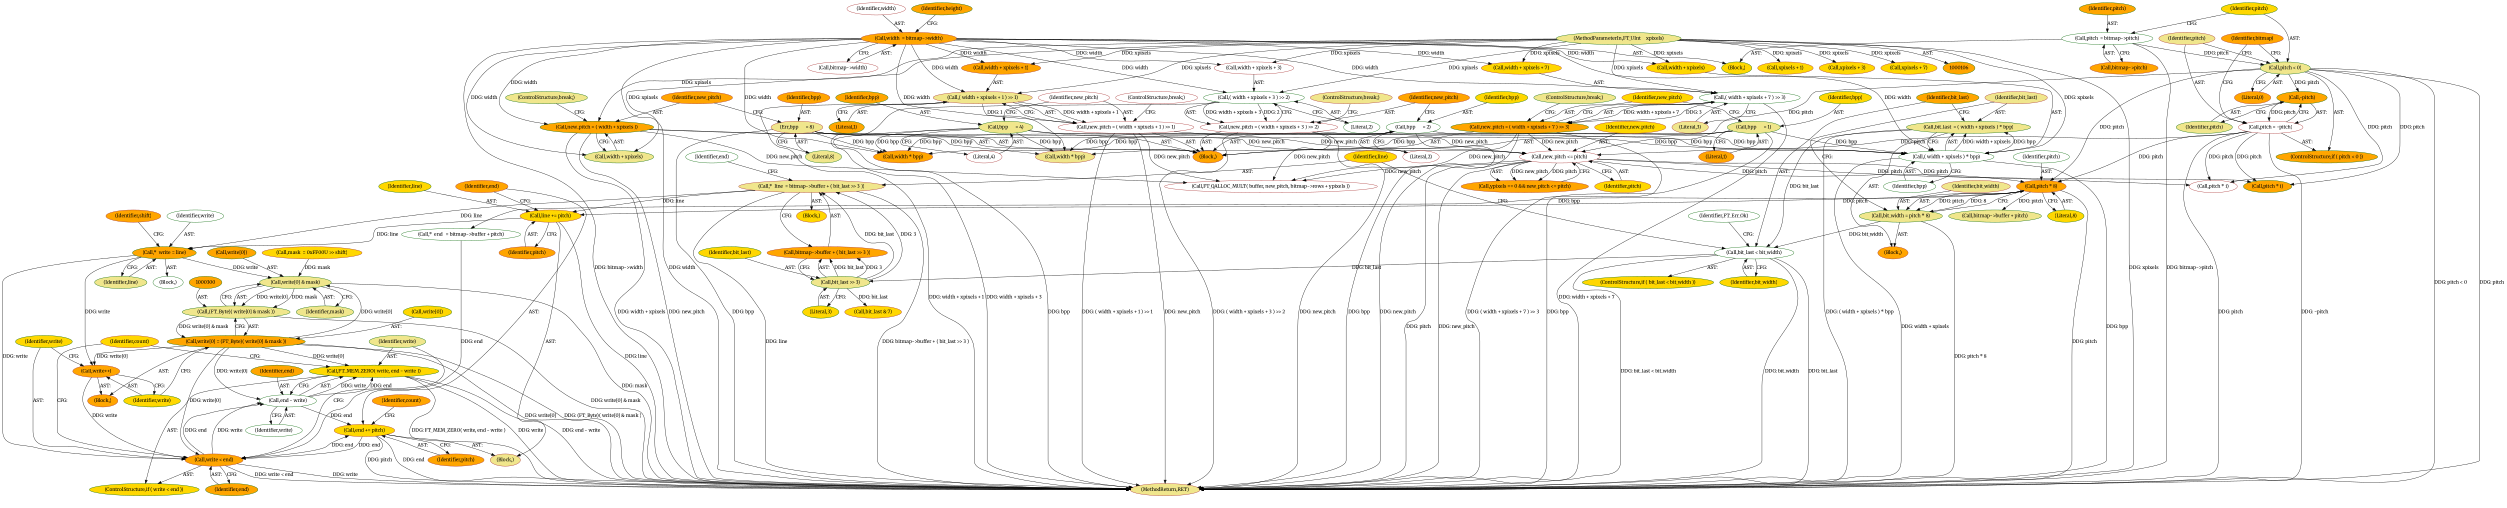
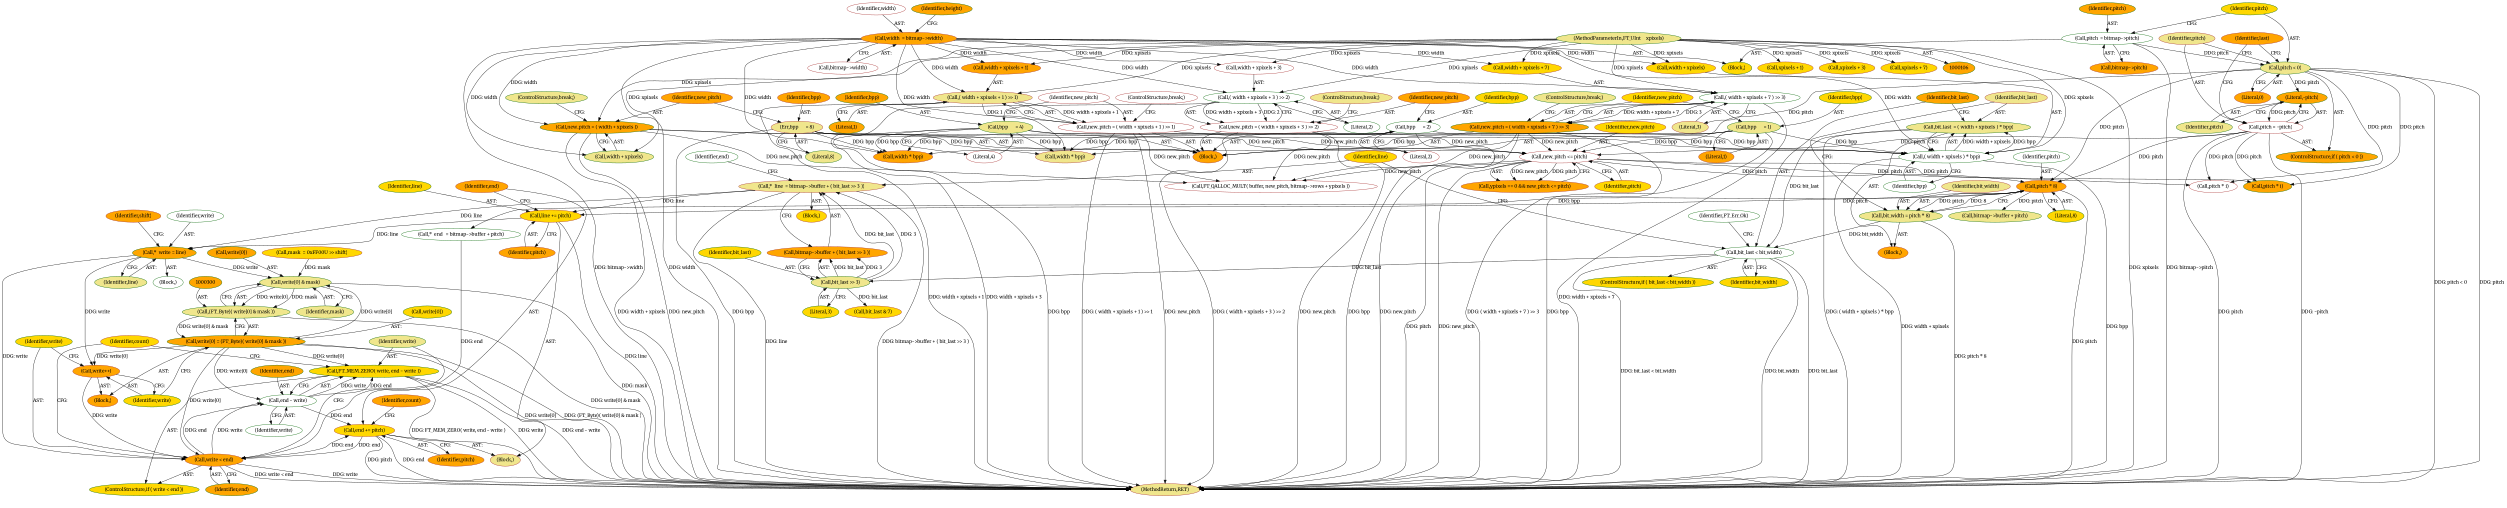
(2252, 38) -> (2252, 38)
(2302, 98) -> (2302, 98)
